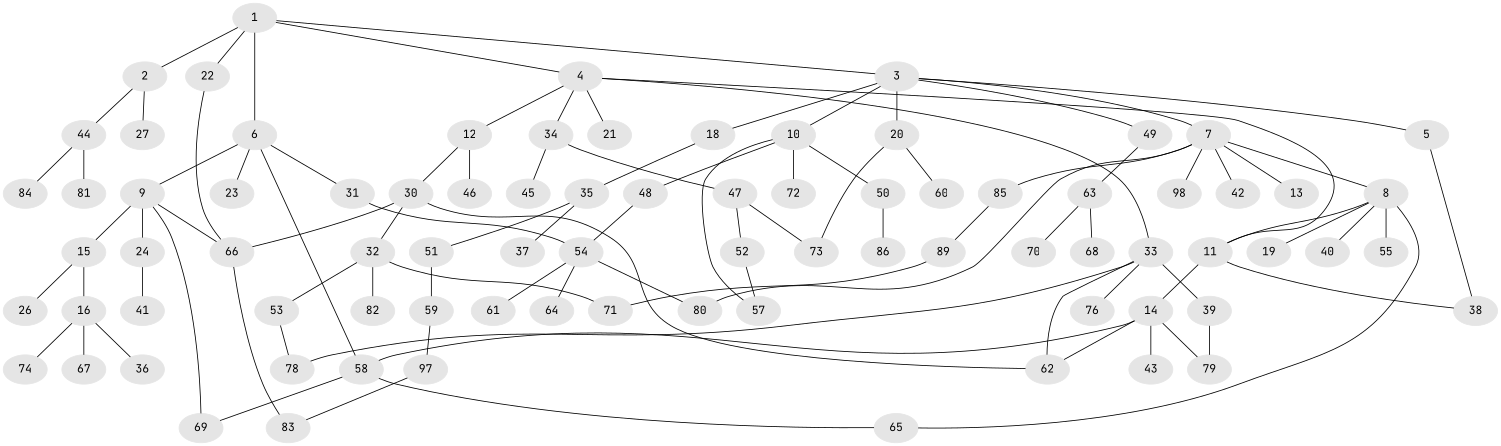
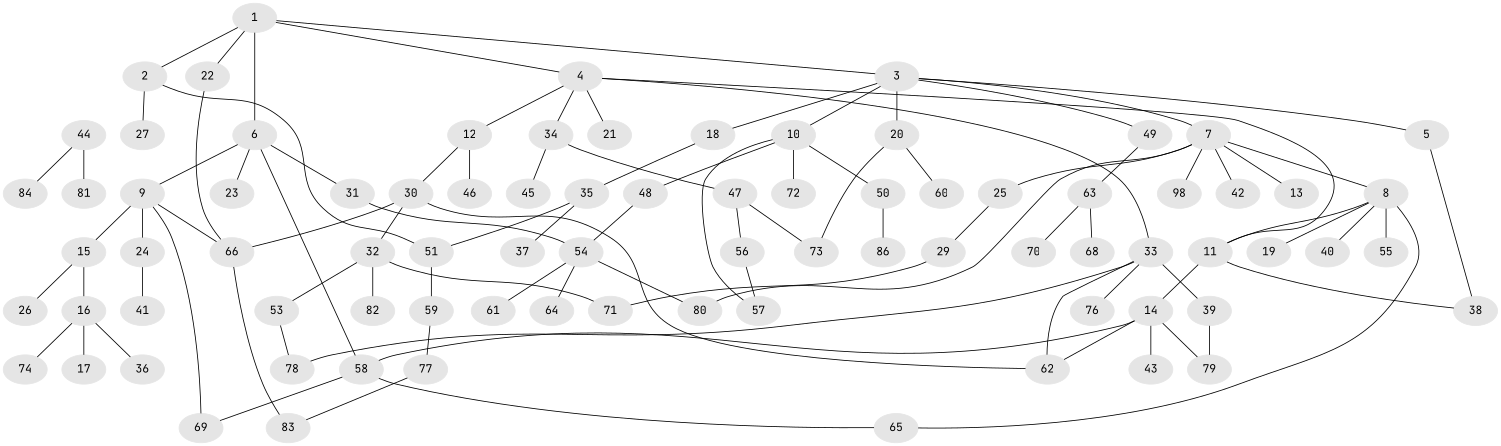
(114, 106) -> (302, 149)
(1000, 194) -> (1000, 194)
(742, 252) -> (742, 252)
(943, 252) -> (943, 252)
(84, 370) -> (84, 370)
(426, 370) -> (426, 370)
